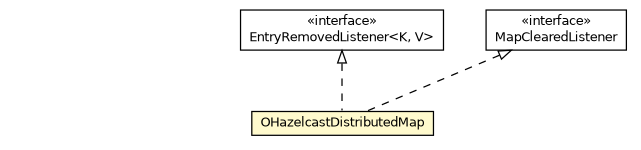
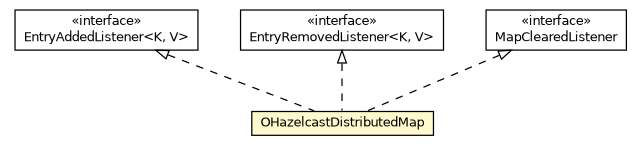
none -> (106, 30)
